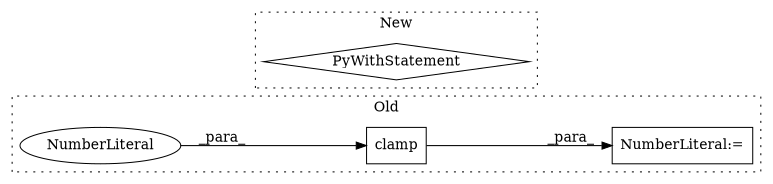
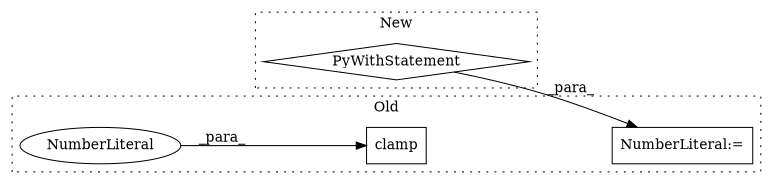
(514, 146) -> (572, 103)
